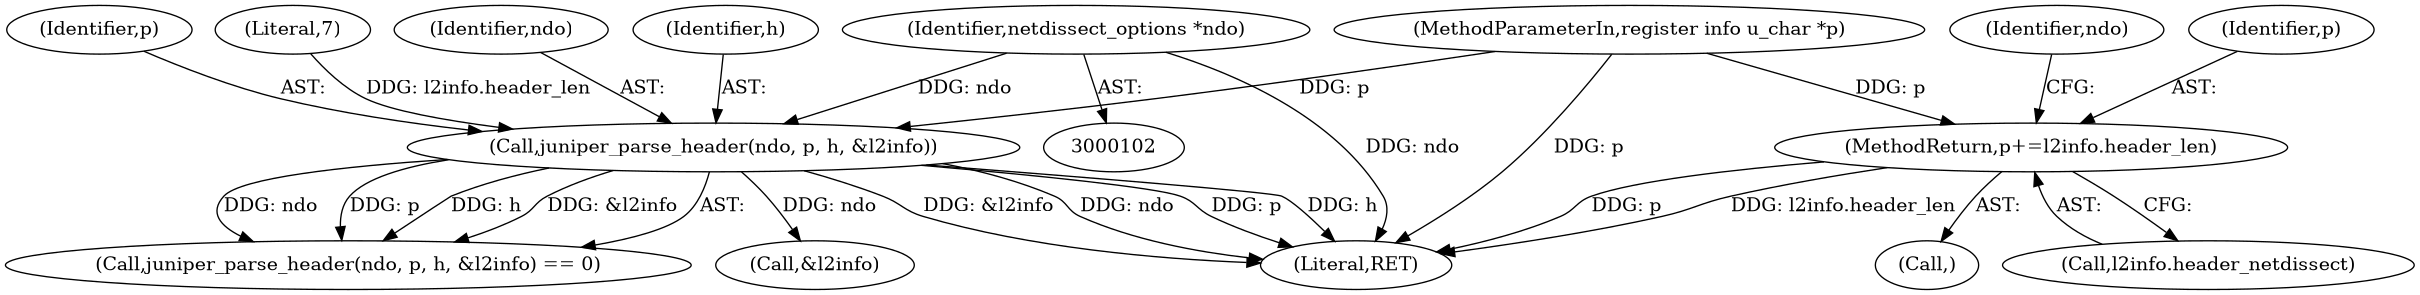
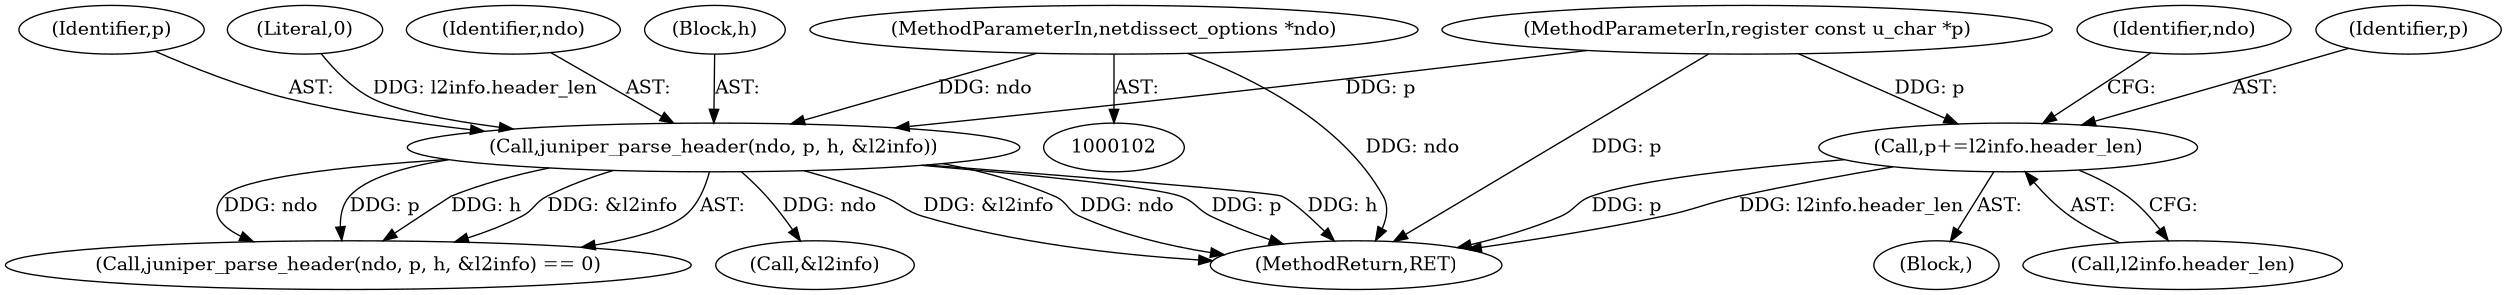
(293, 30) -> (305, 30)
(726, 30) -> (715, 30)
(1076, 30) -> (1114, 30)
(1629, 30) -> (1747, 30)
(1114, 147) -> (1114, 147)
(2031, 147) -> (2008, 147)
(1356, 265) -> (1356, 265)
(1927, 265) -> (1937, 265)
(2208, 265) -> (2183, 265)
